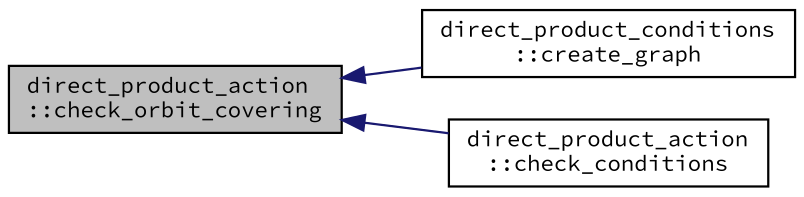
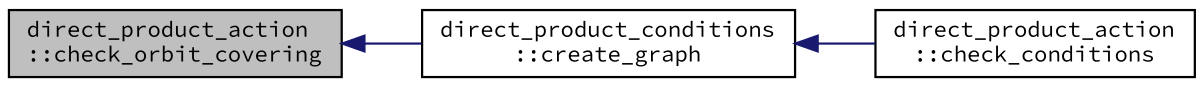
(407, 128) -> (847, 44)
